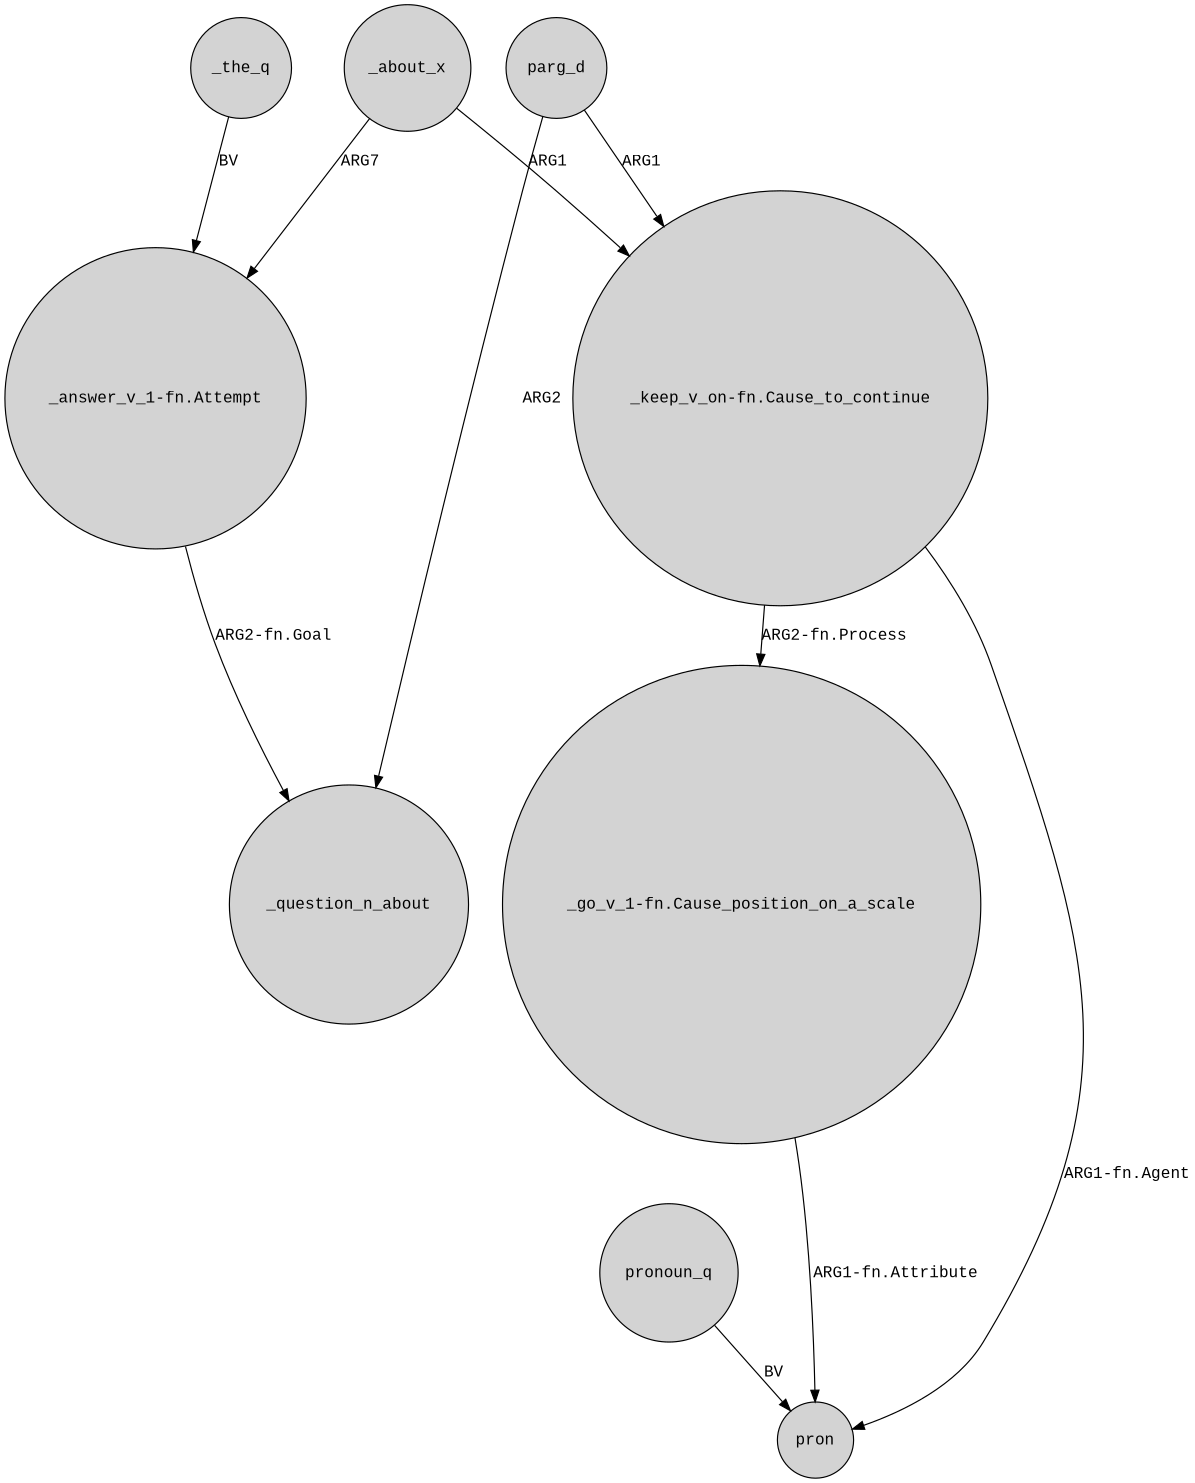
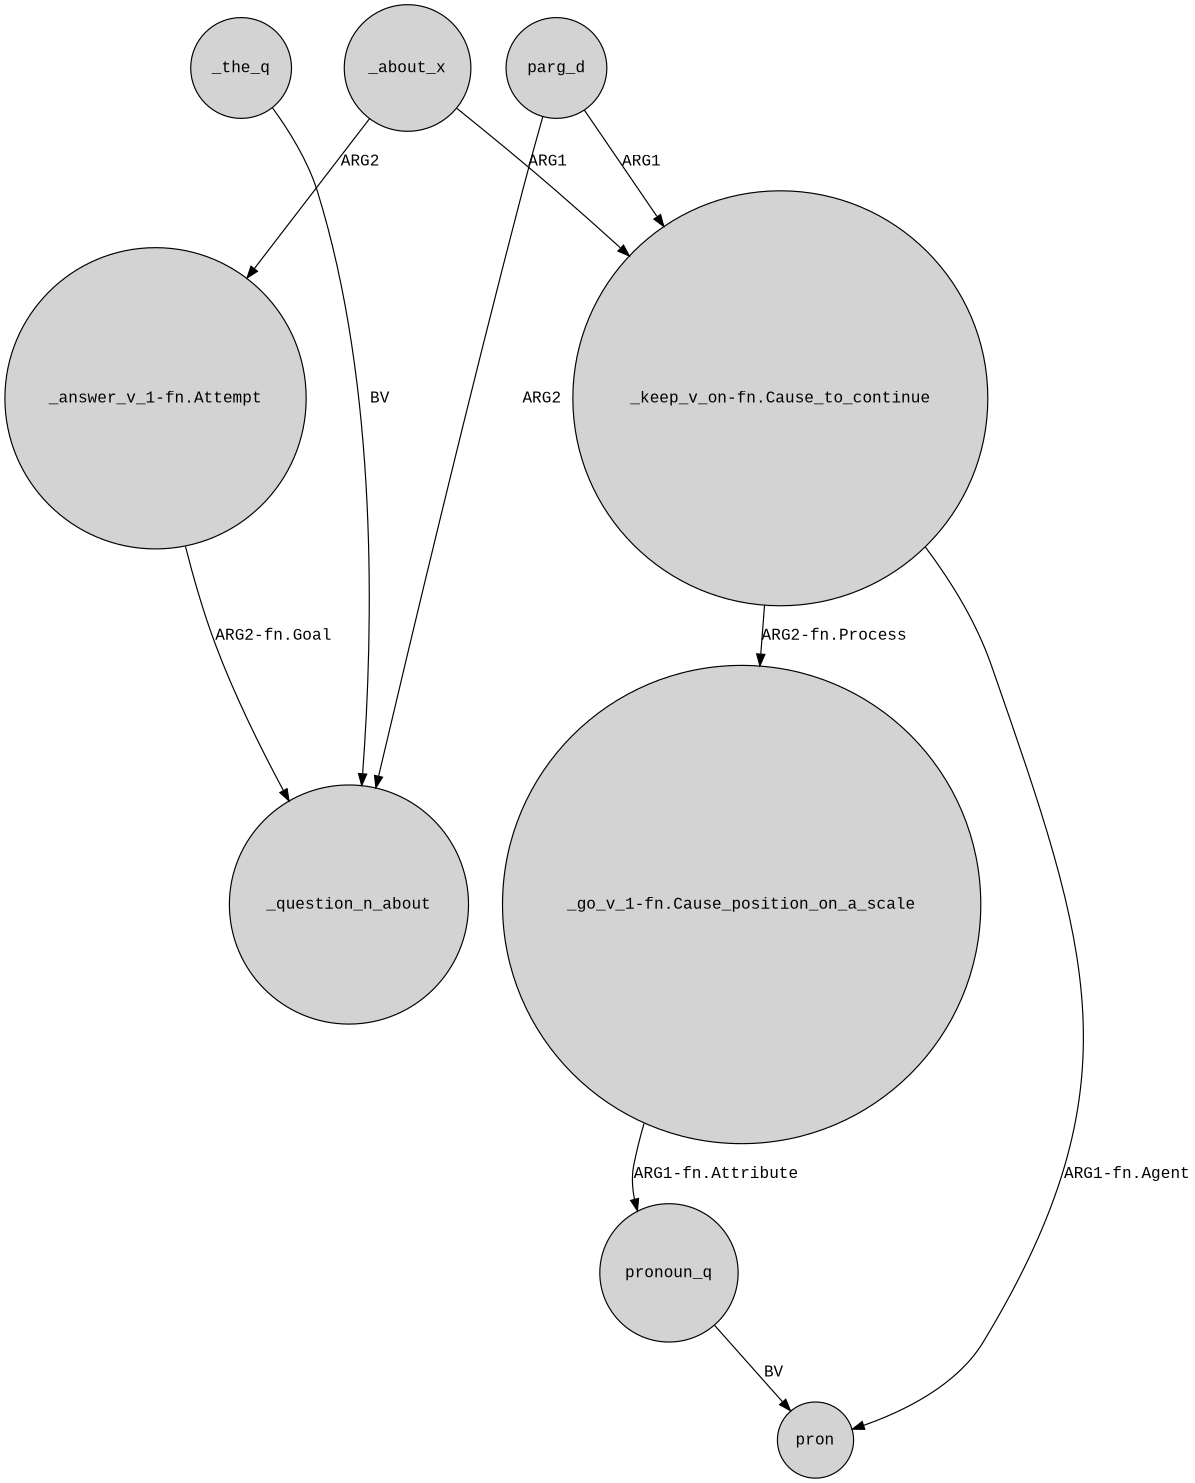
(361, 161) -> (361, 161)
(213, 179) -> (362, 433)
(809, 1264) -> (635, 1161)
